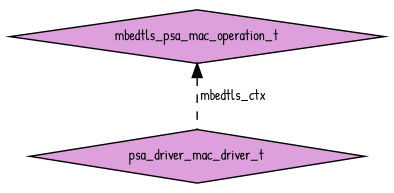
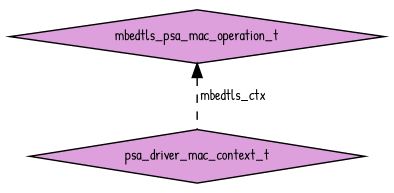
(197, 156) -> (197, 156)
